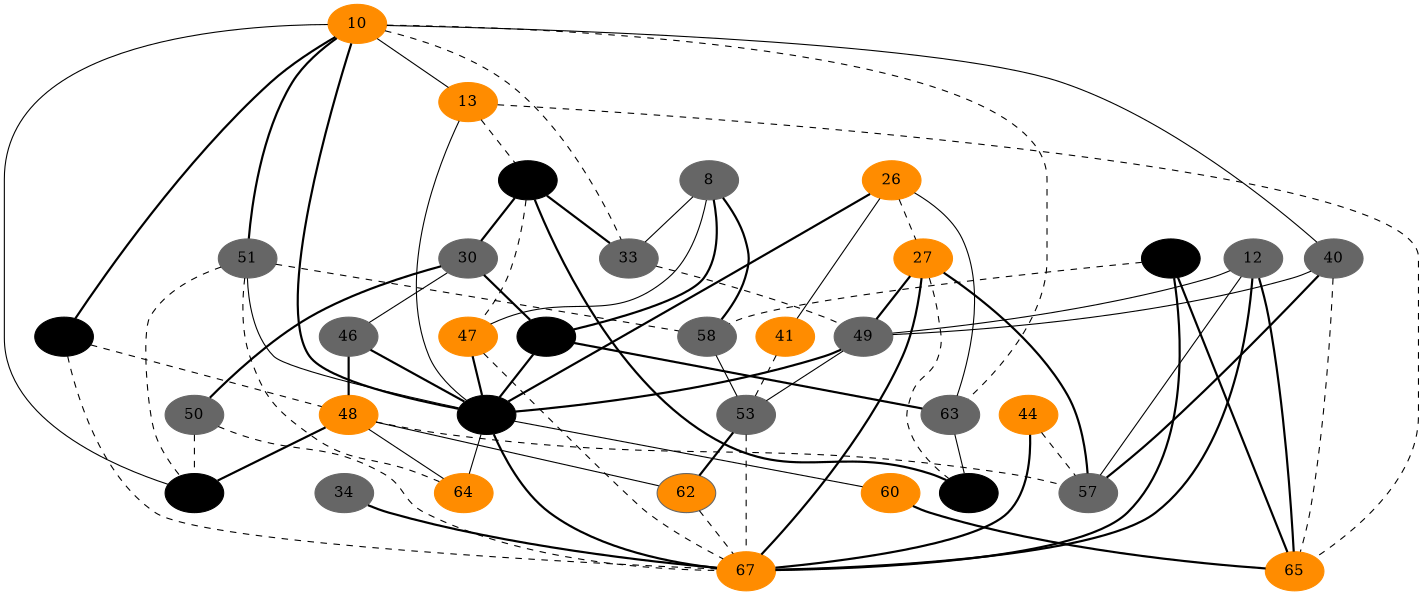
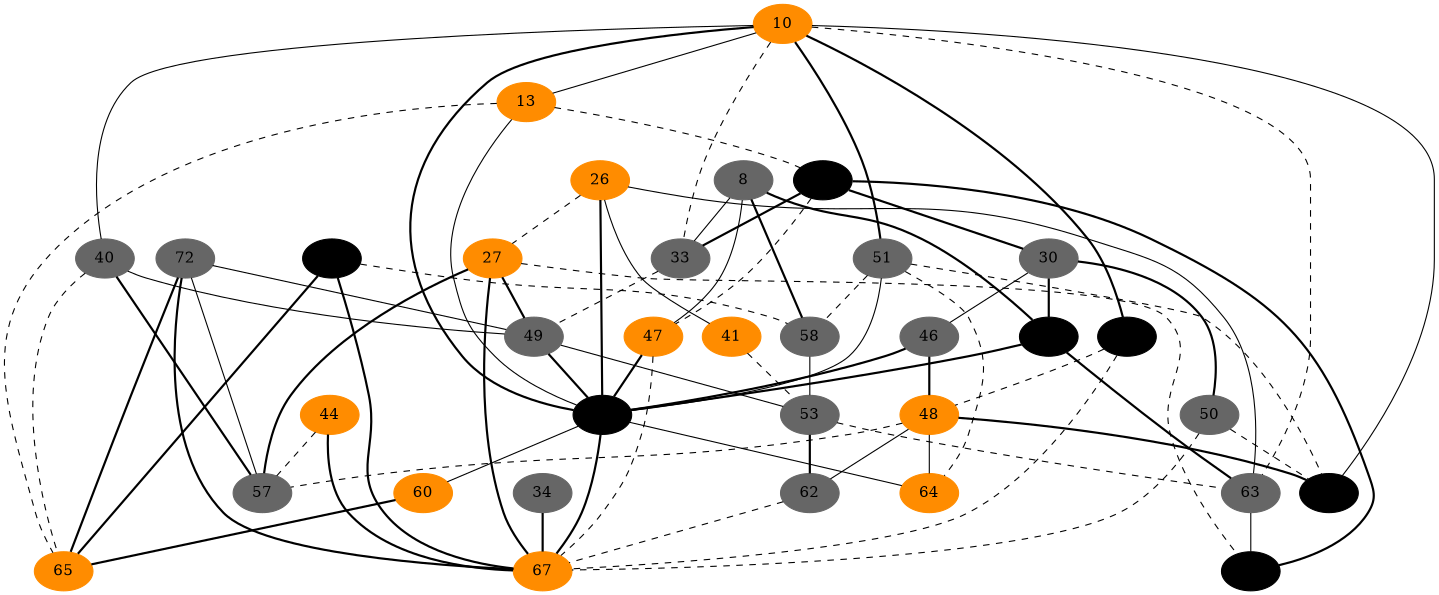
(1253, 258) -> (185, 258)
(686, 493) -> (810, 493)
(746, 493) -> (1019, 457)
